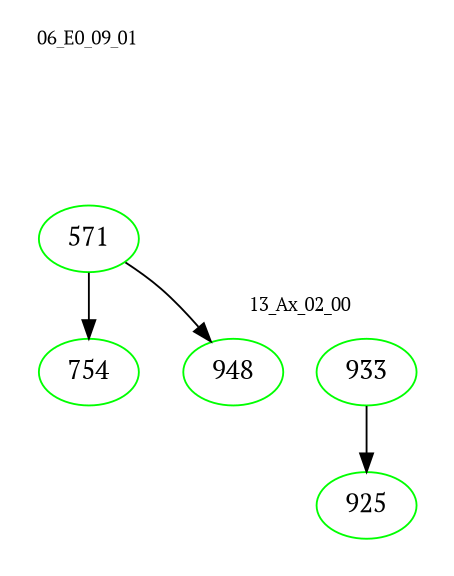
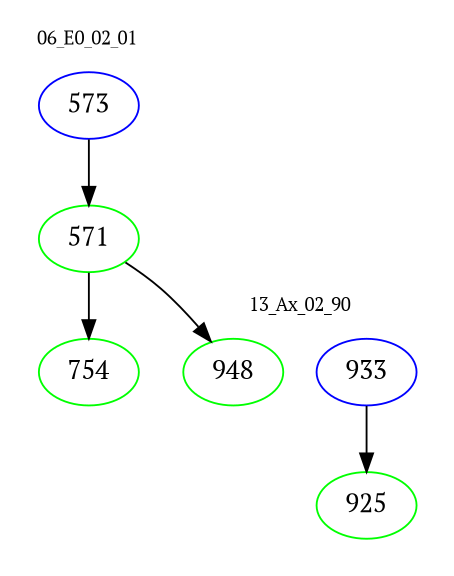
(88, 40) -> (88, 40)
none -> (89, 106)
(300, 306) -> (300, 306)
(367, 372) -> (367, 372)
